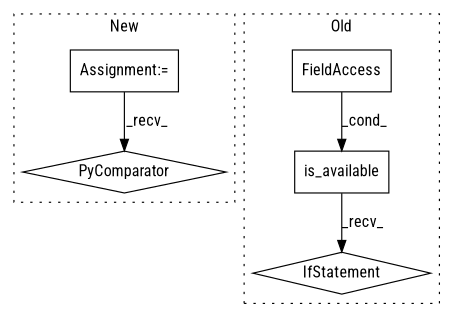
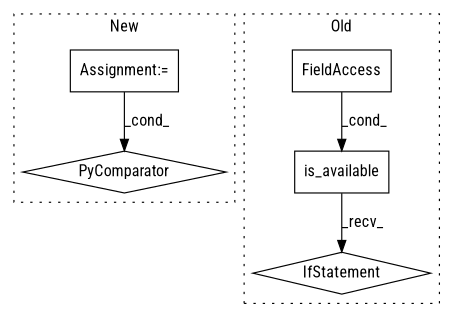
(148, 121) -> (148, 121)
